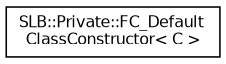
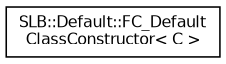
(113, 32) -> (113, 32)
